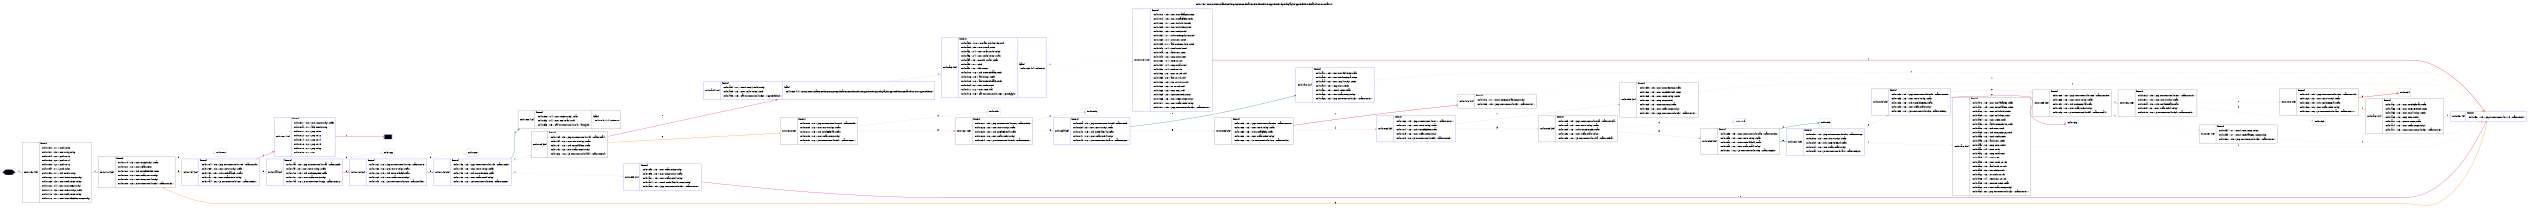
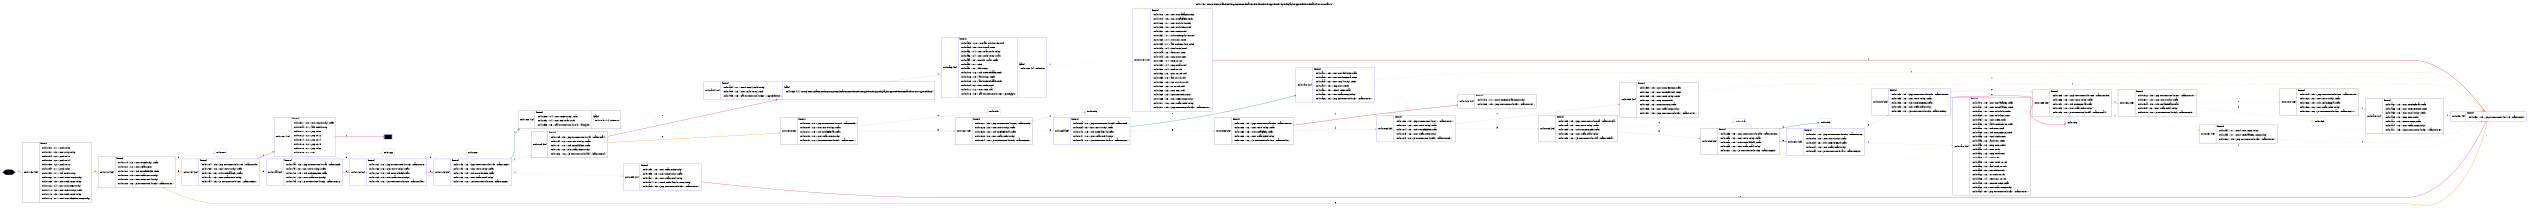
(2405, 92) -> none
